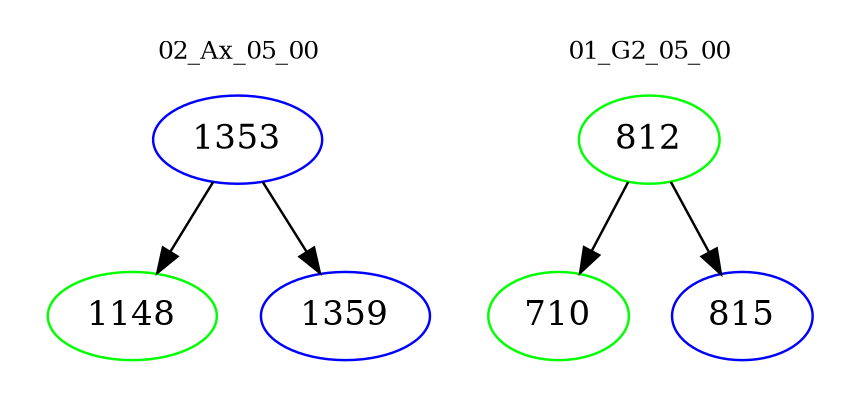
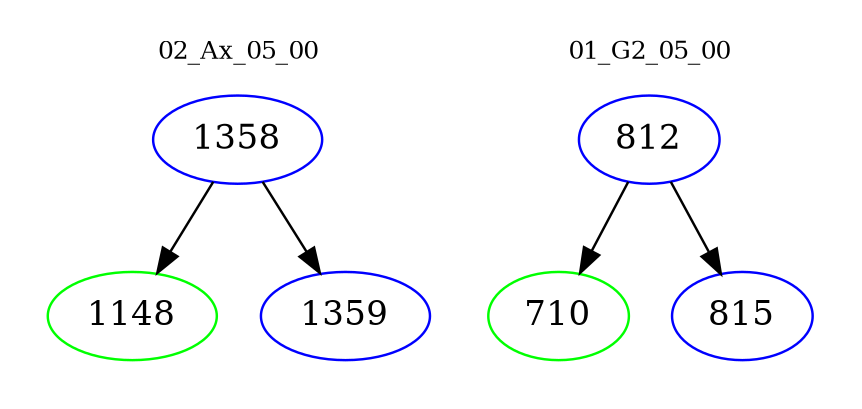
(238, 140) -> (238, 140)
(649, 140) -> (649, 140)
